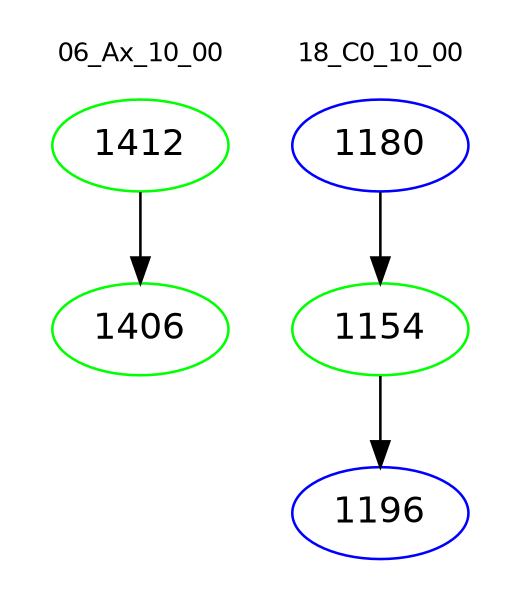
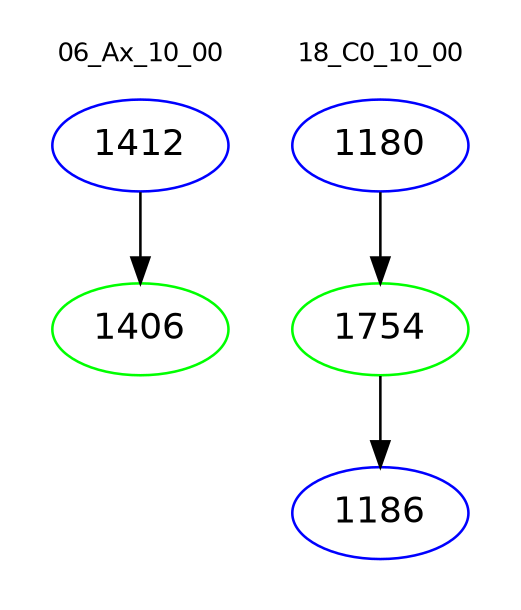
(140, 146) -> (140, 146)
(380, 329) -> (380, 329)
(380, 513) -> (380, 513)
